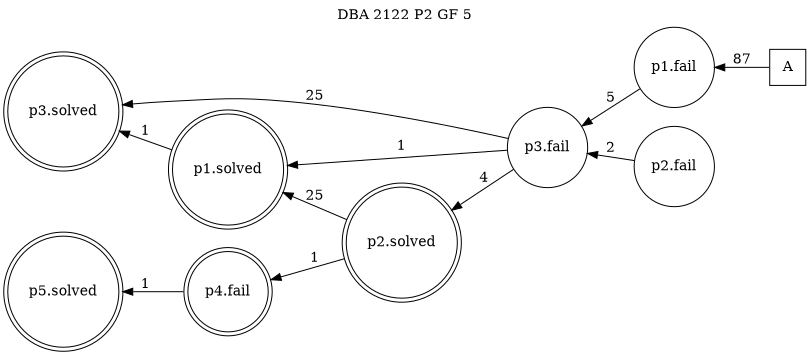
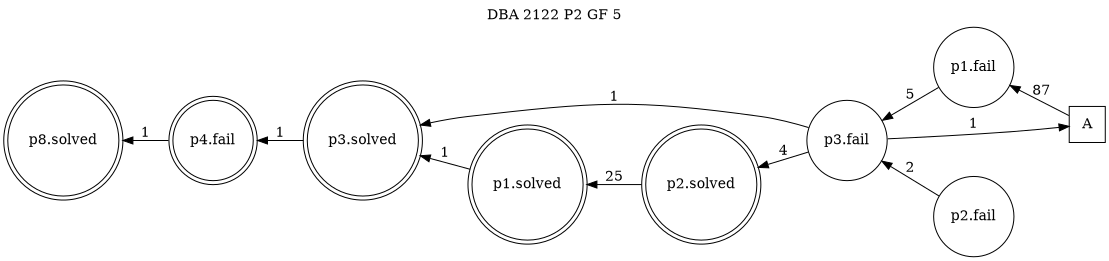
(315, 96) -> (614, 97)
(402, 158) -> (973, 134)
(313, 268) -> (285, 140)
(63, 292) -> (63, 140)
